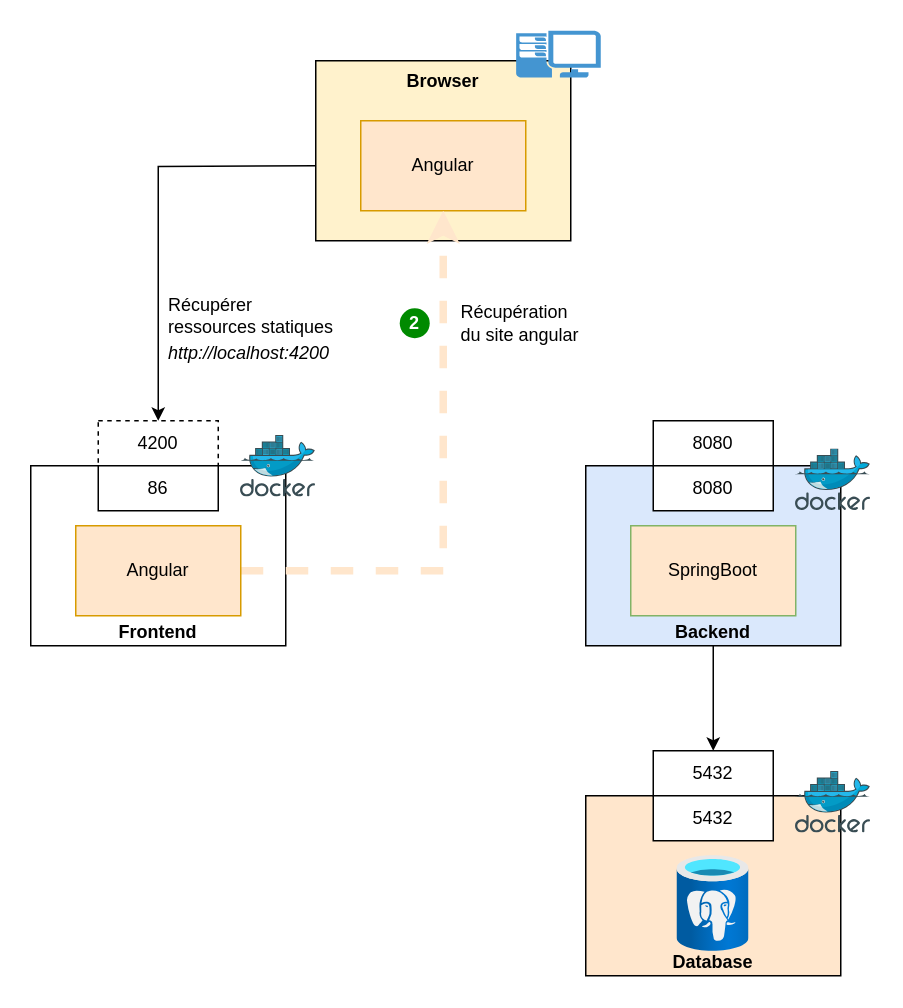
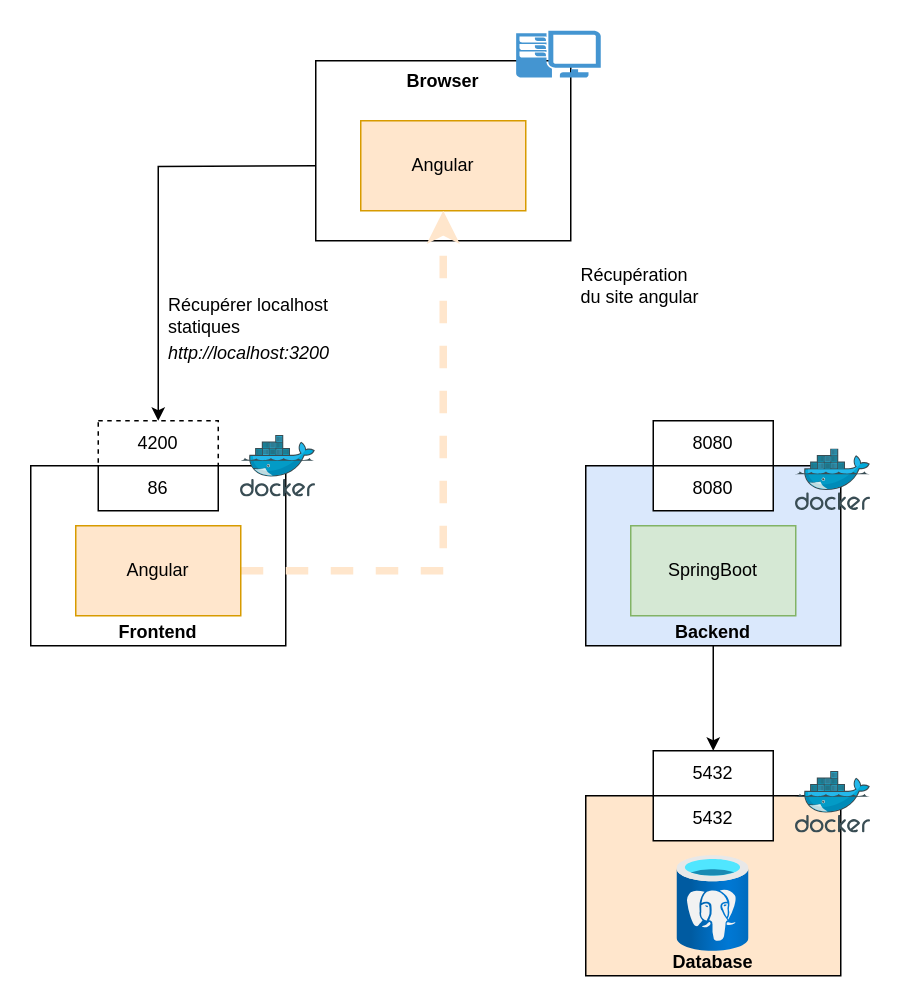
(443, 82) -> (443, 82)
(257, 316) -> (257, 316)
(415, 323) -> none
(522, 323) -> (642, 286)
(257, 353) -> (257, 353)
(713, 571) -> (713, 571)
